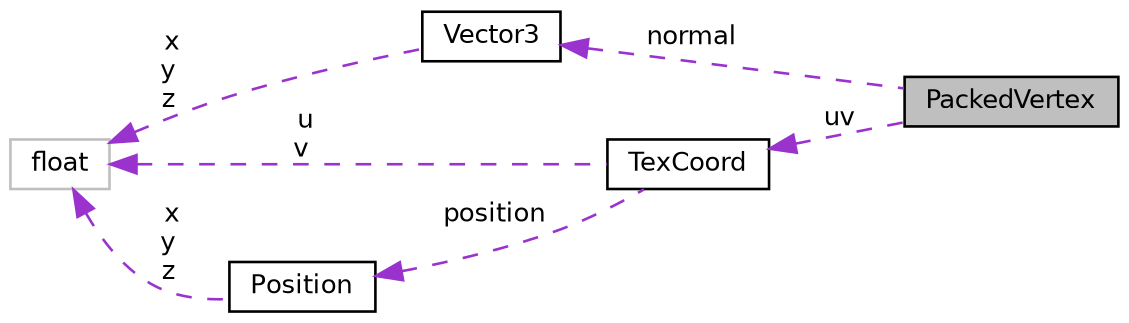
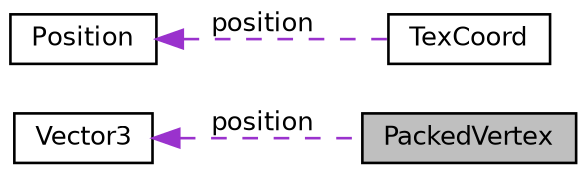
(688, 38) -> (259, 124)
(849, 133) -> none
(60, 164) -> none
